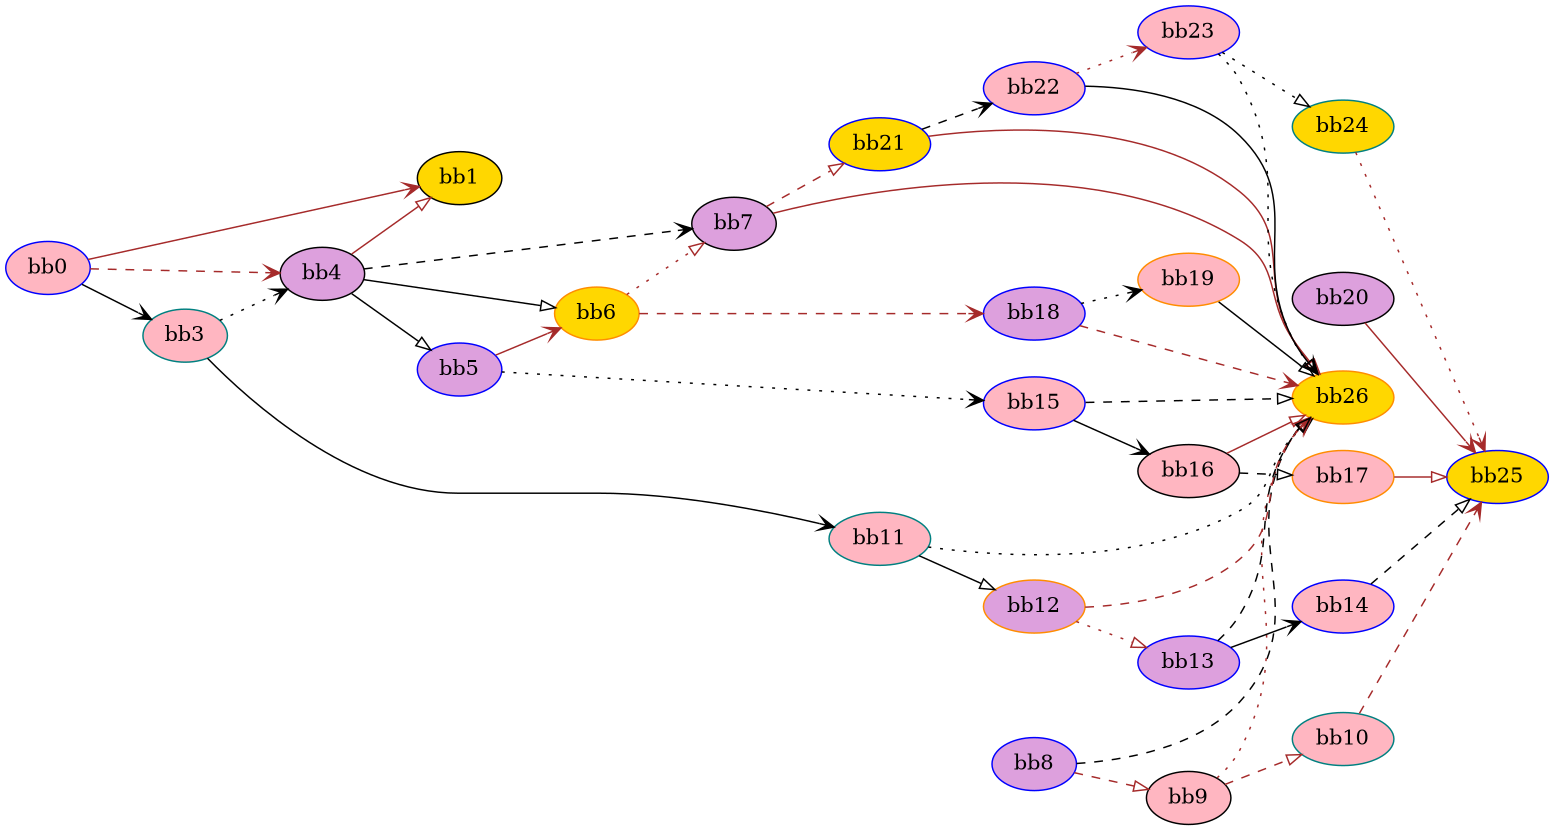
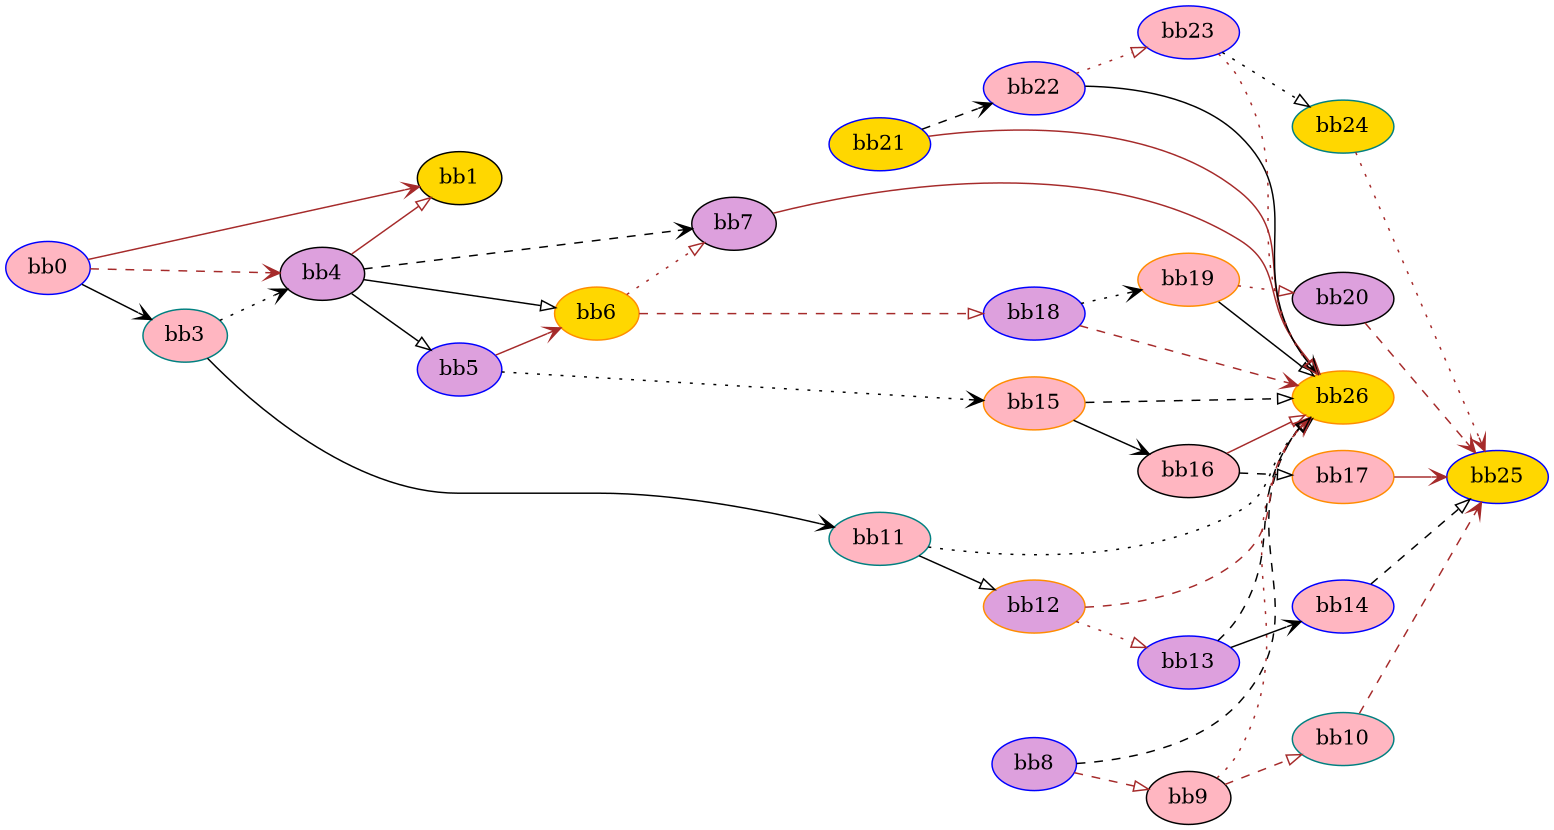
(1104, 63) -> (1104, 63)
(1264, 149) -> (1264, 149)
(799, 189) -> none
none -> (1258, 288)
(804, 314) -> (804, 314)
(1415, 382) -> (1415, 382)
(1034, 403) -> (1034, 403)
(1413, 477) -> (1413, 477)
